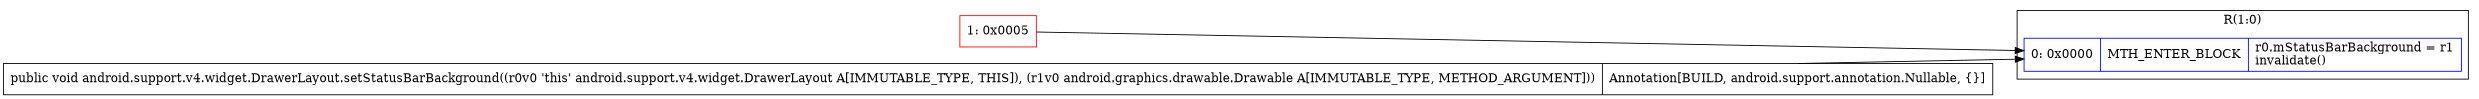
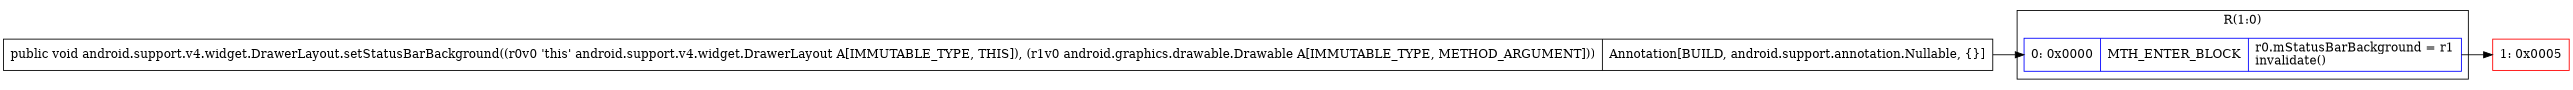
(1526, 41) -> (2474, 55)
